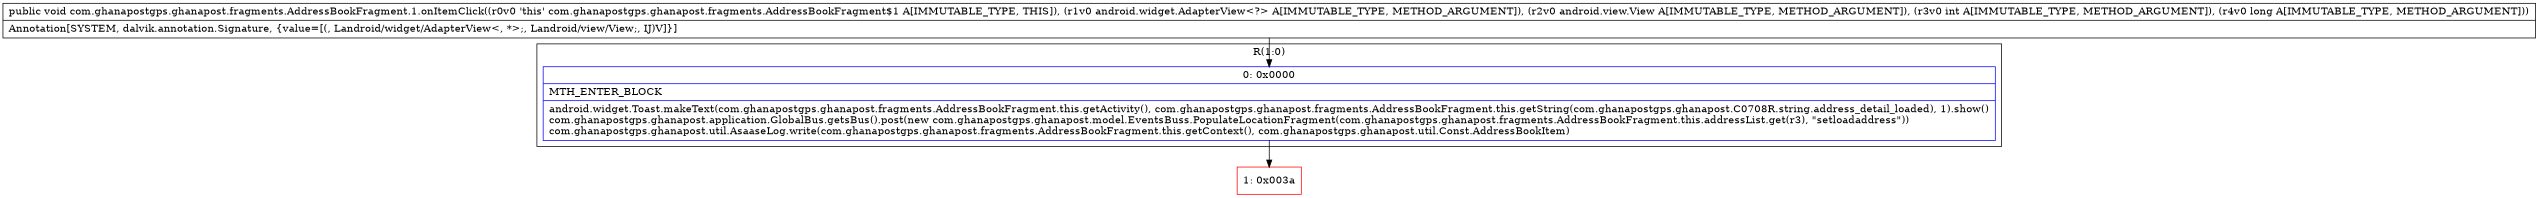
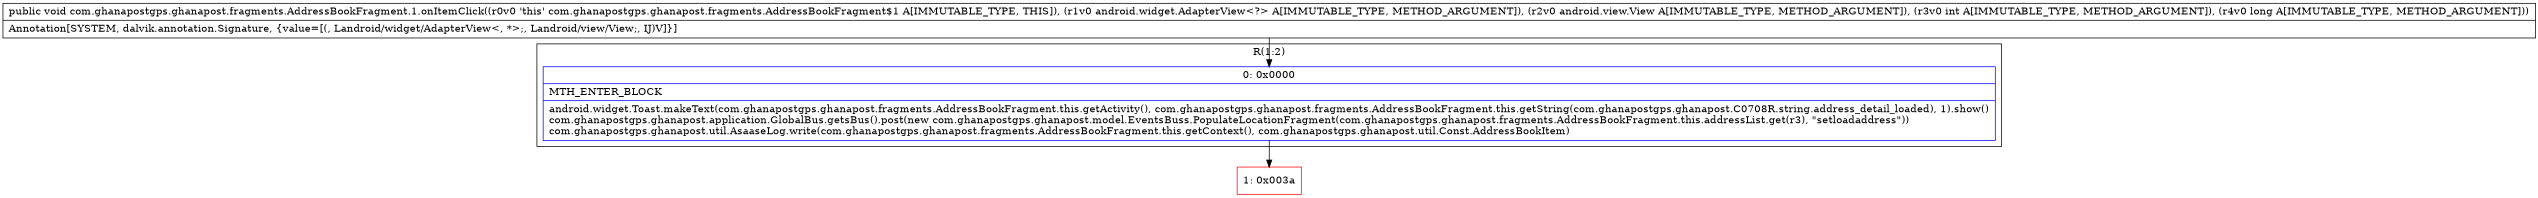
(1269, 52) -> (1269, 52)
